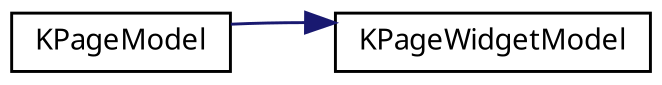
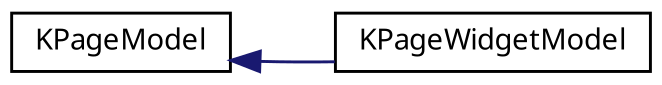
(268, 23) -> (298, 62)
